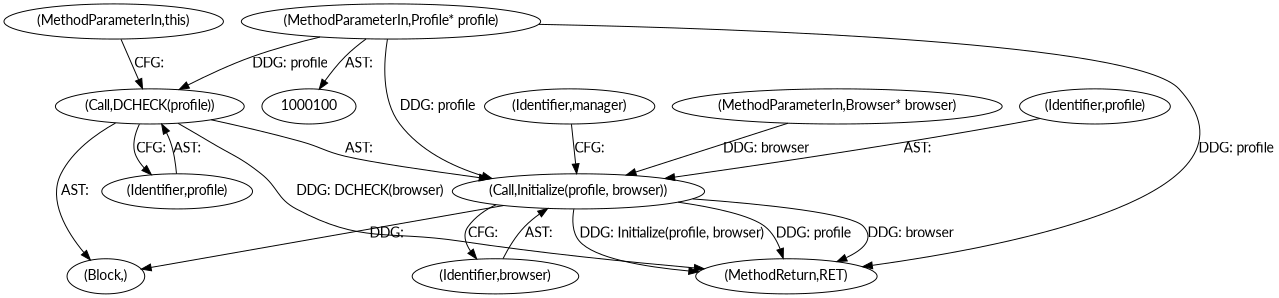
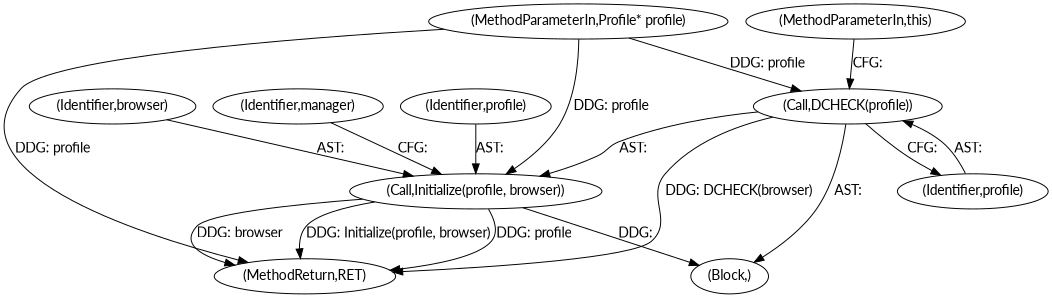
(309, 106) -> none
(837, 106) -> none
(471, 223) -> none
